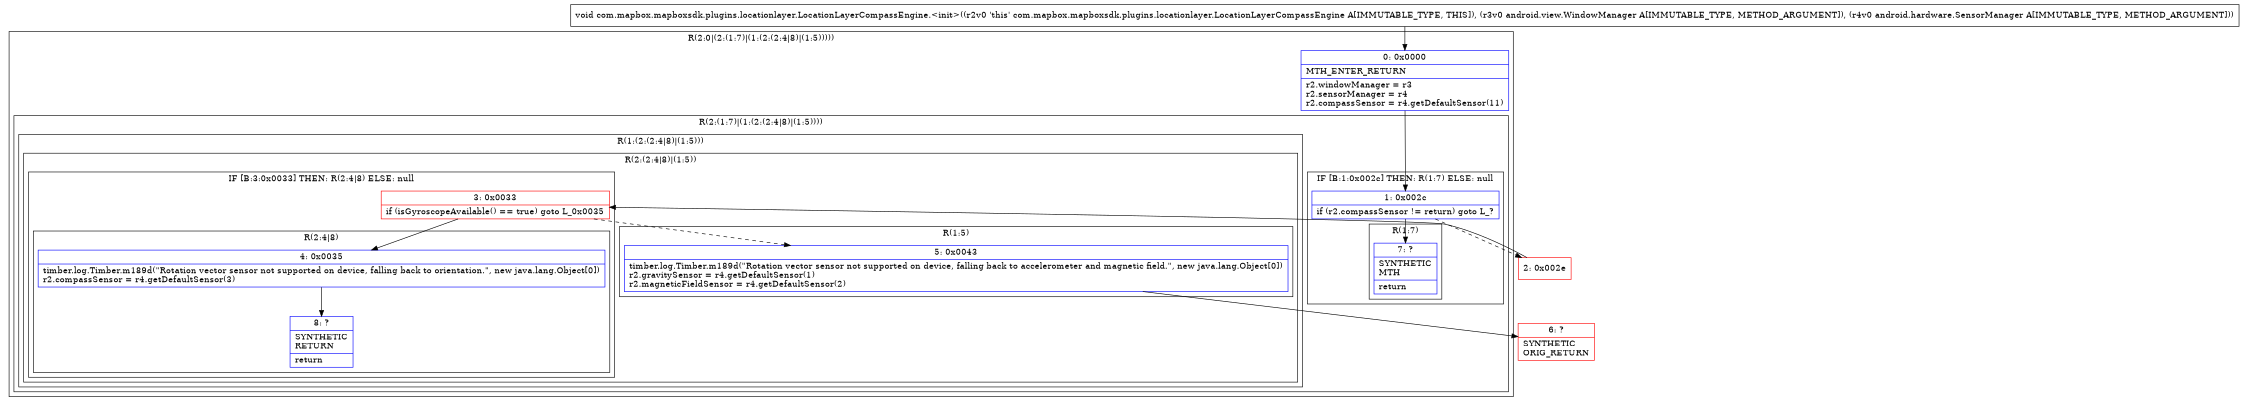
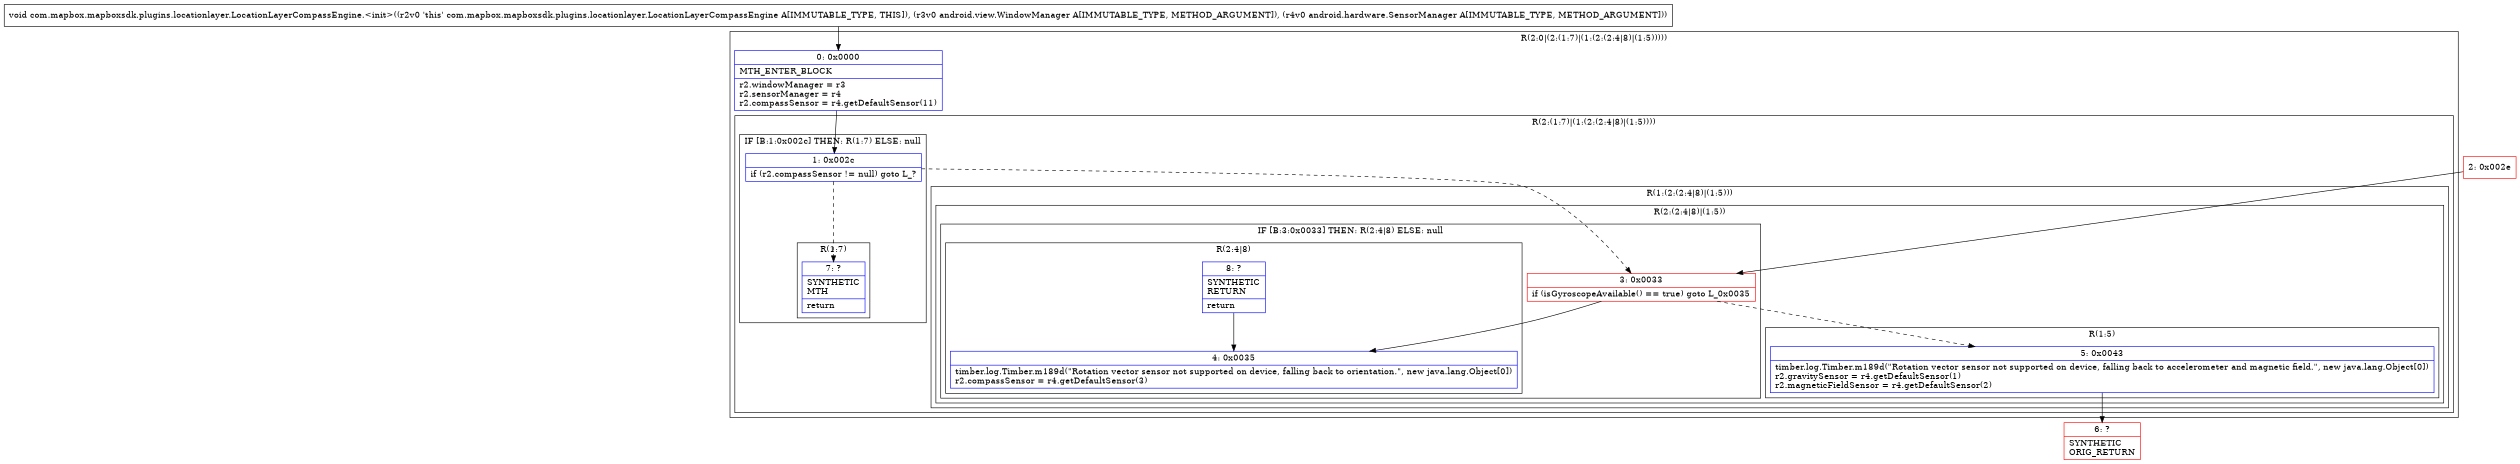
(1356, 71) -> (786, 71)
(1405, 212) -> (834, 174)
(1405, 228) -> (834, 219)
(1490, 243) -> (1289, 175)
(322, 299) -> (1234, 329)
